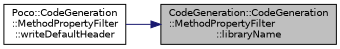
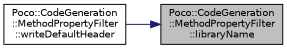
(249, 24) -> (222, 24)
